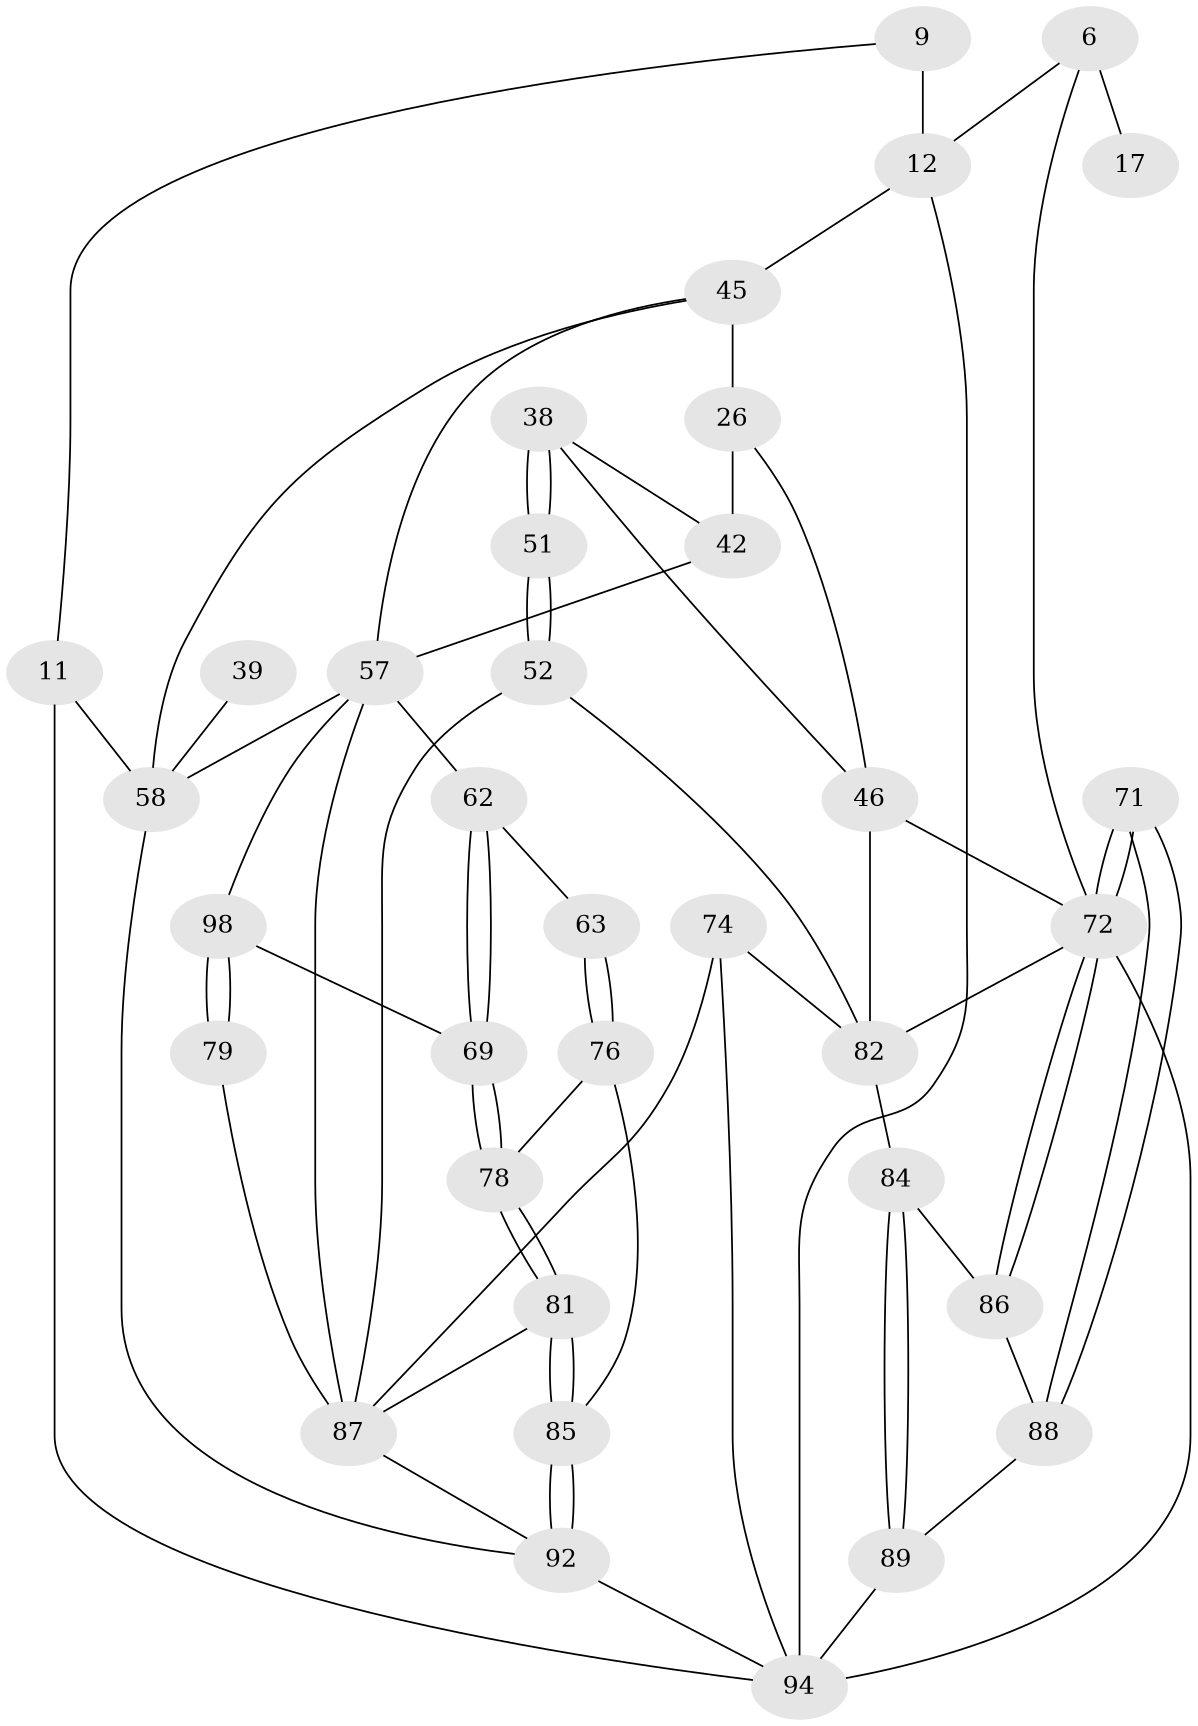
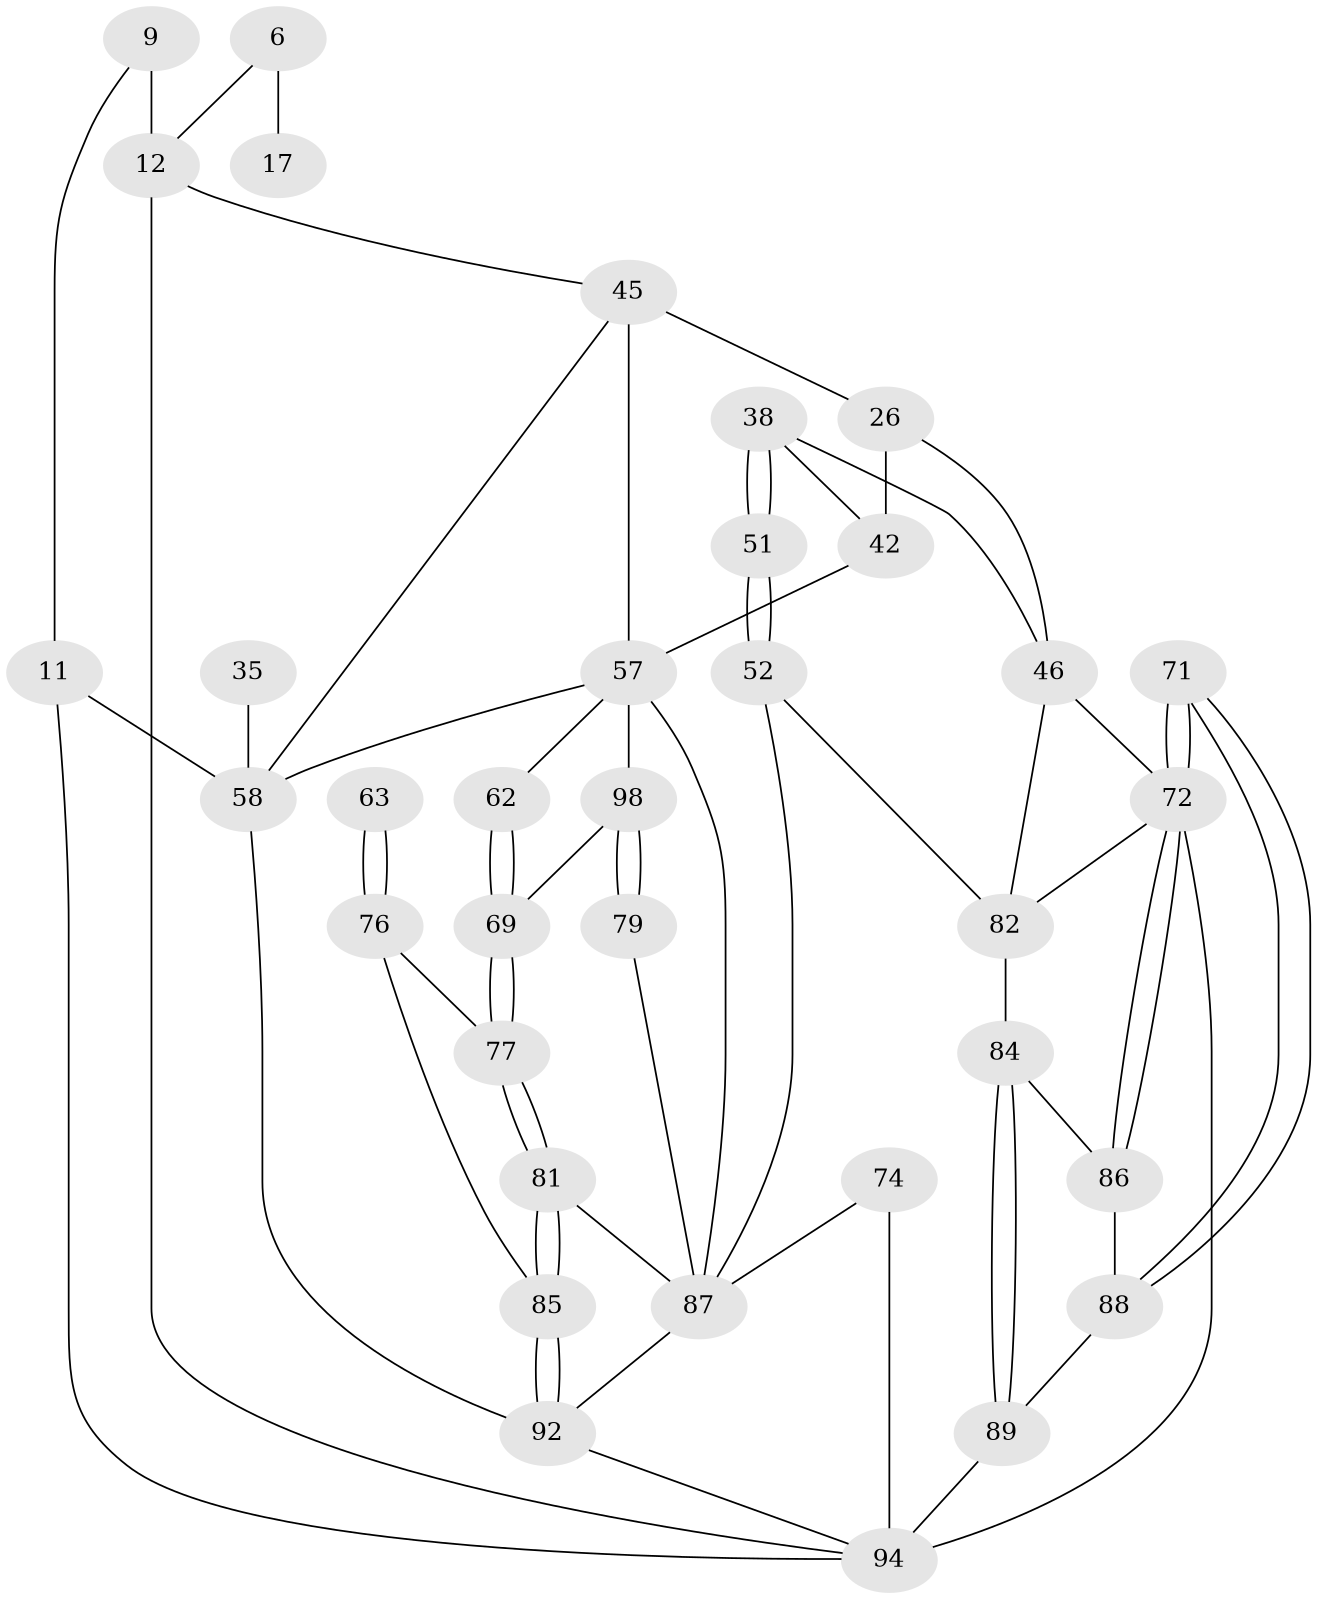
(1034, 484) -> none
(248, 673) -> (248, 673)
(535, 863) -> none
(794, 990) -> none
(495, 1180) -> (502, 1053)
